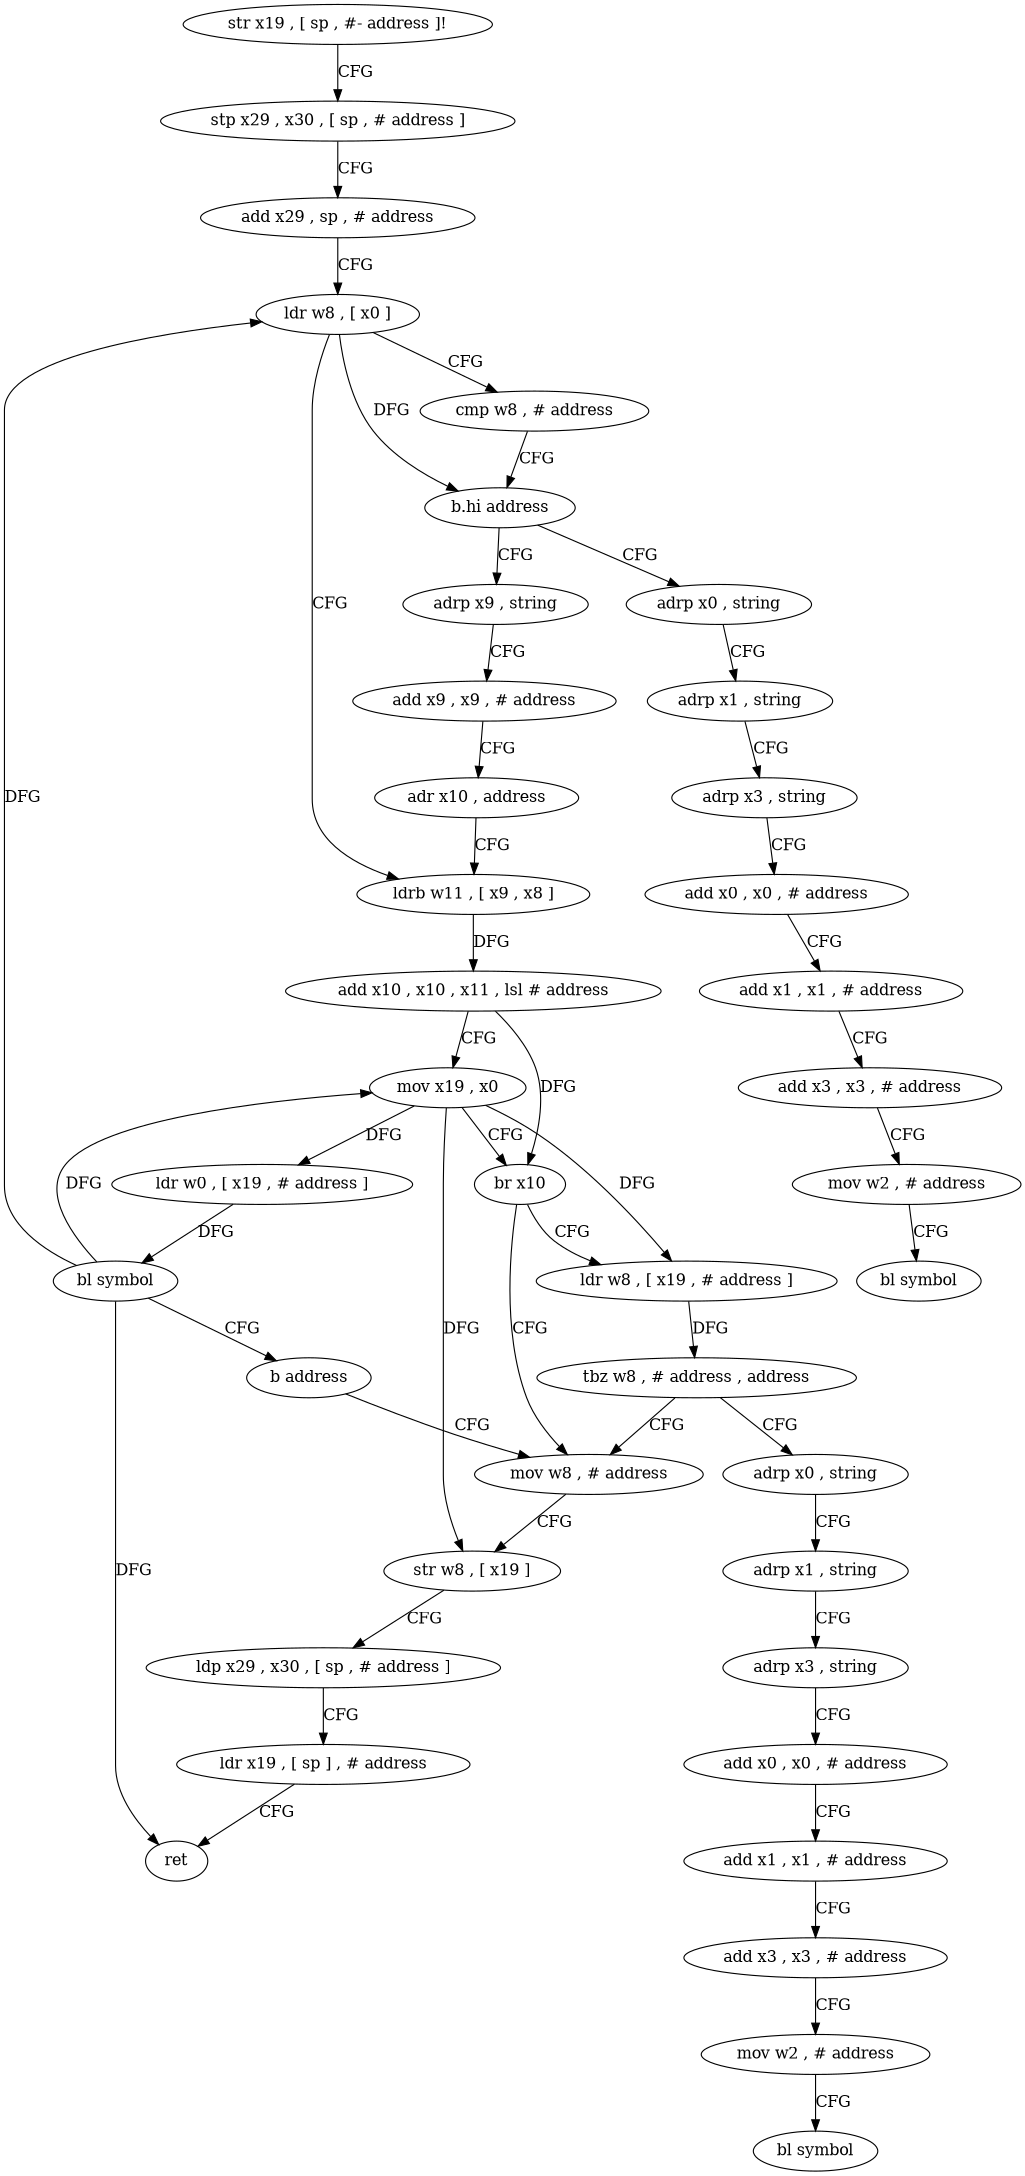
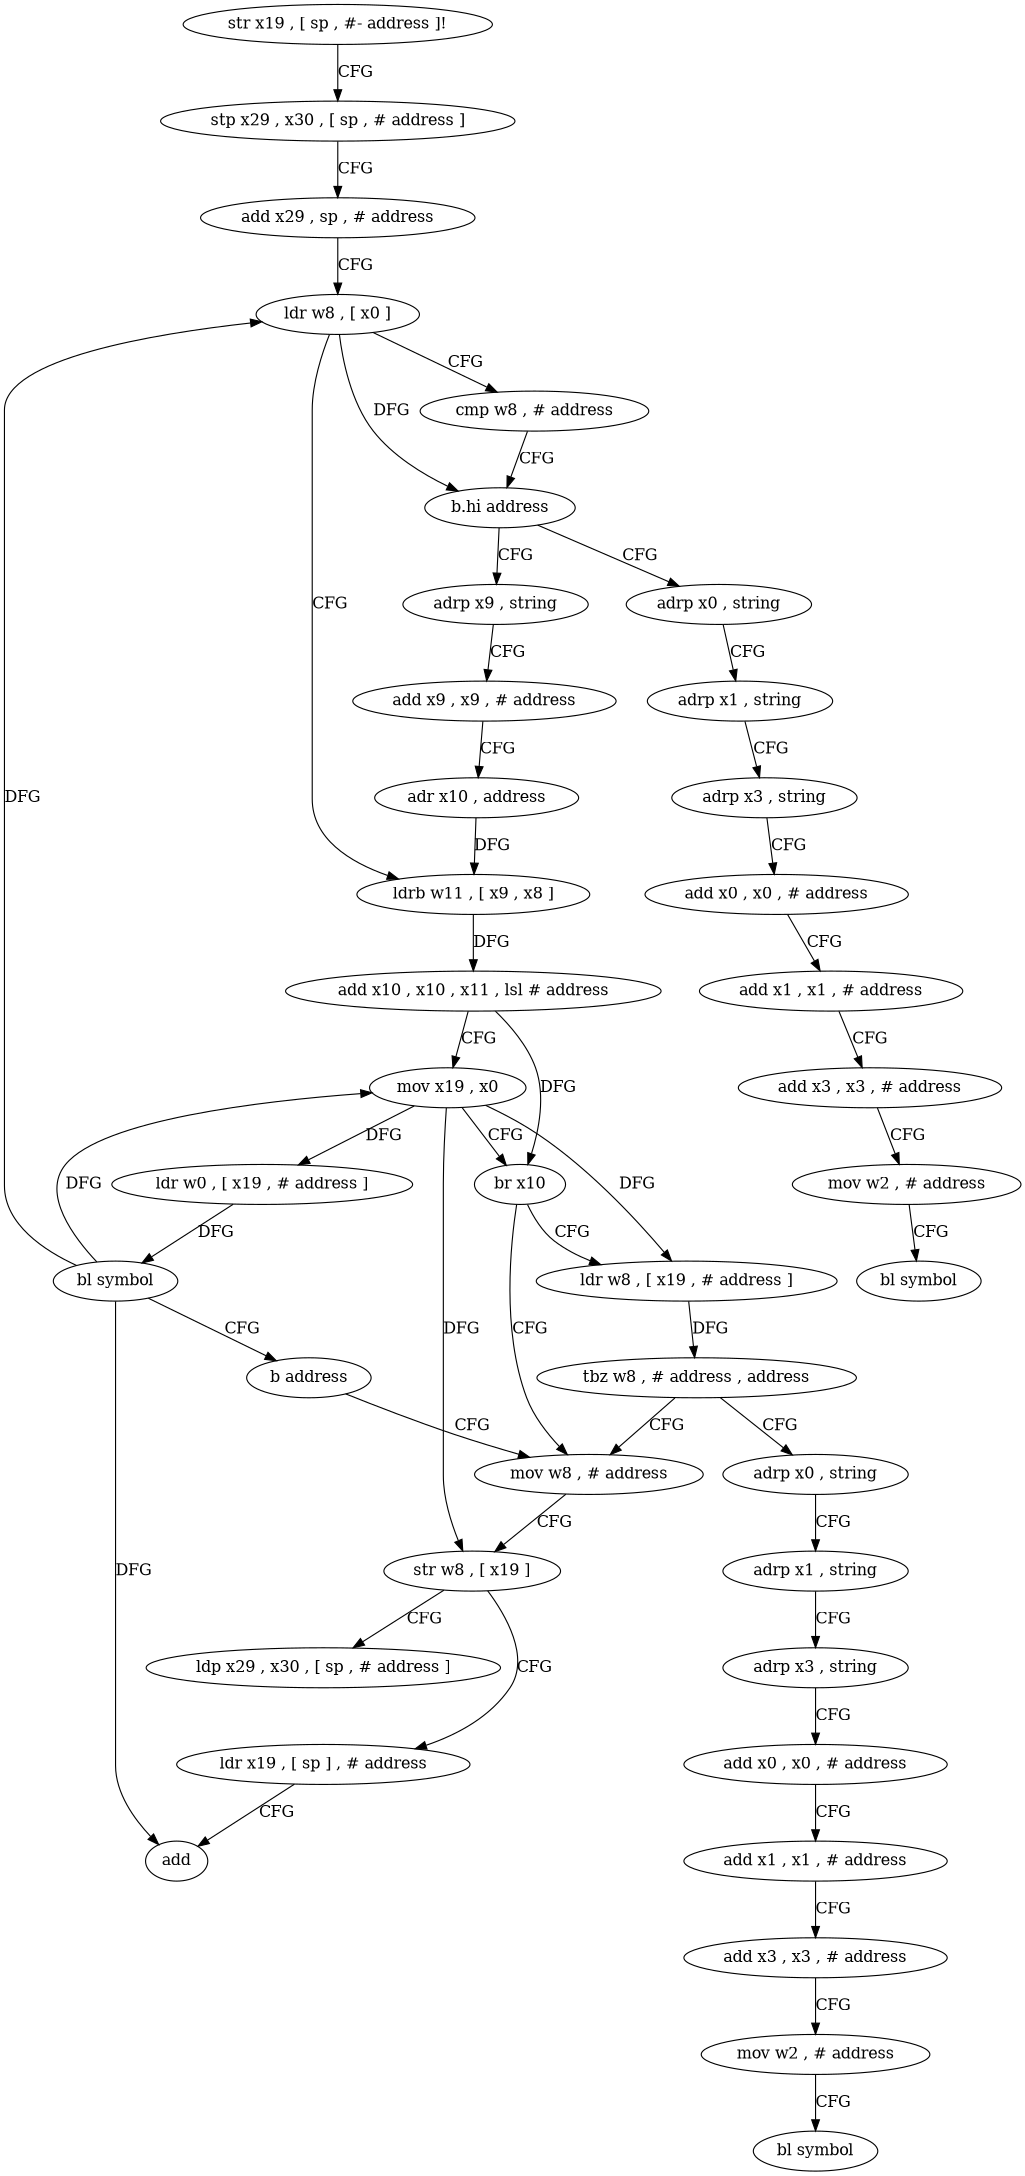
(492, 846) -> (492, 846)
(323, 1711) -> (510, 1687)
(177, 1861) -> (177, 1861)
